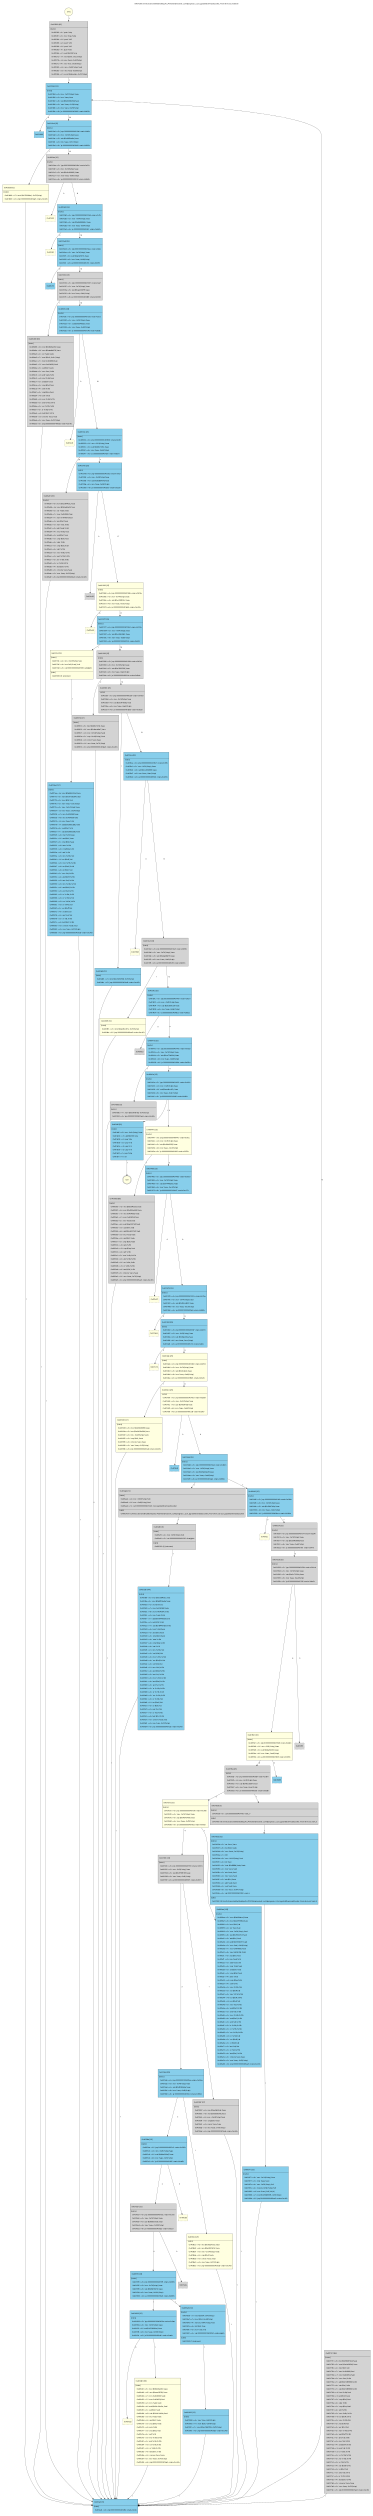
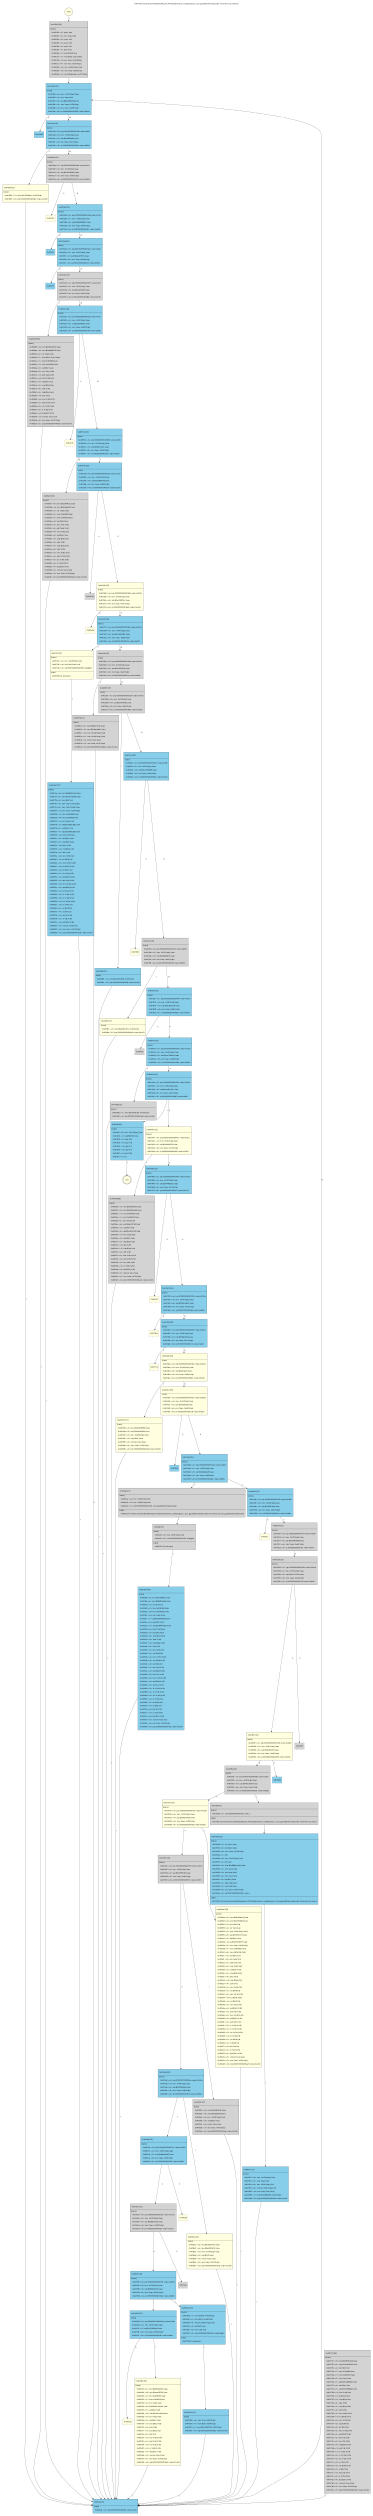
(50, 252) -> (50, 252)
(238, 1987) -> (238, 1987)
